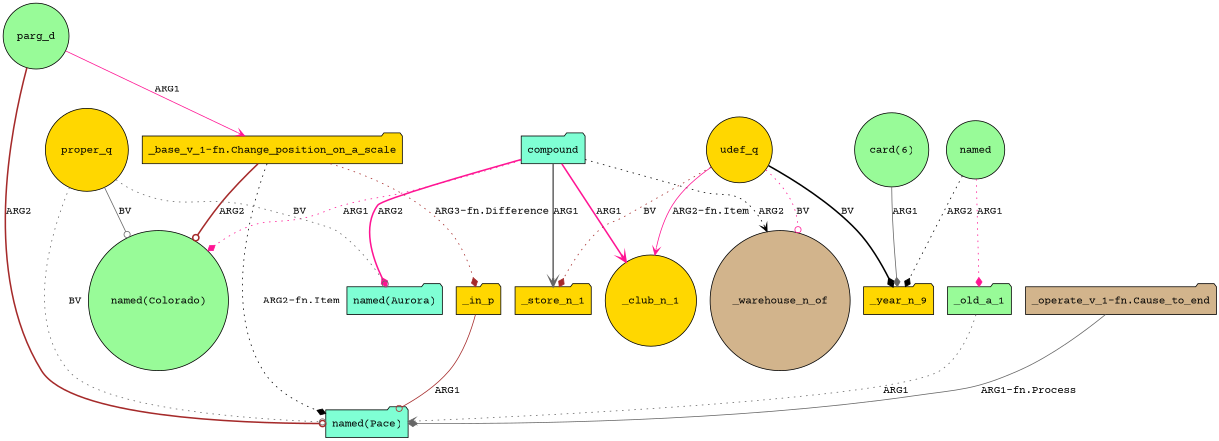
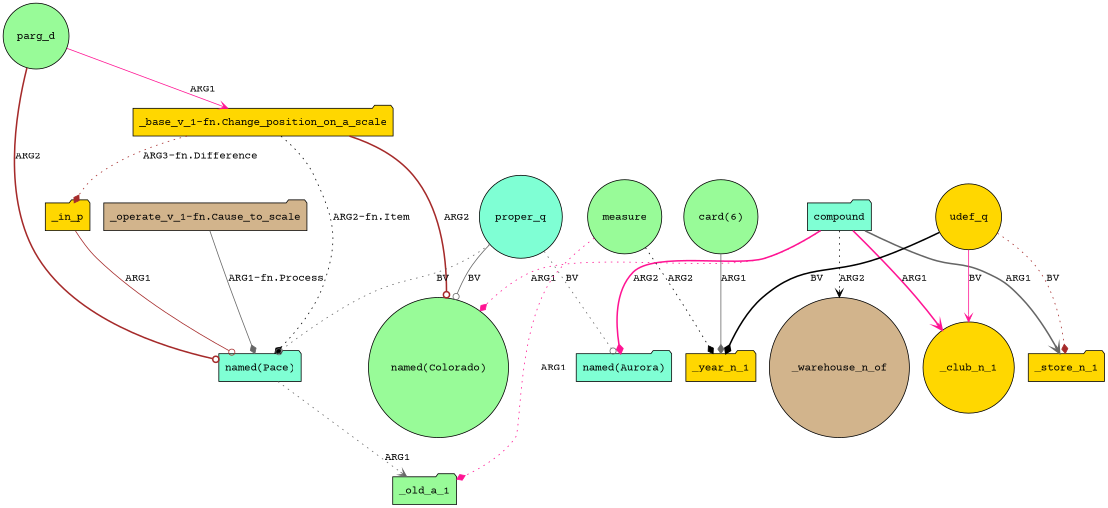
(87, 150) -> (521, 217)
(976, 150) -> (625, 217)
(788, 195) -> none
(711, 211) -> (975, 278)
(899, 301) -> (721, 368)
(1121, 301) -> (205, 217)
(713, 404) -> (339, 427)
